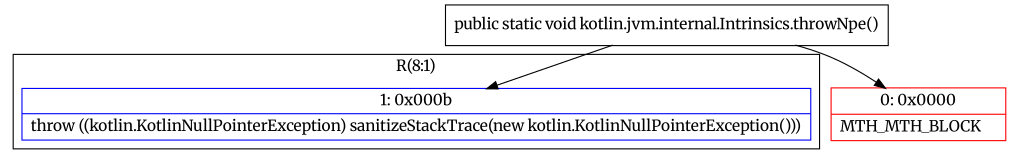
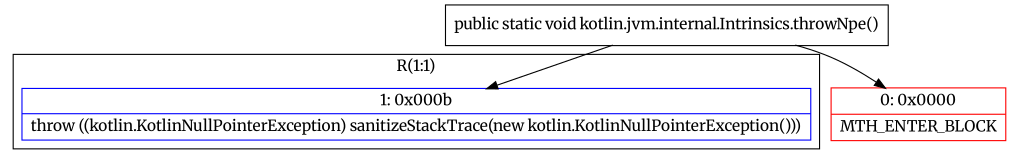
(416, 67) -> (416, 67)
(911, 127) -> (918, 127)
